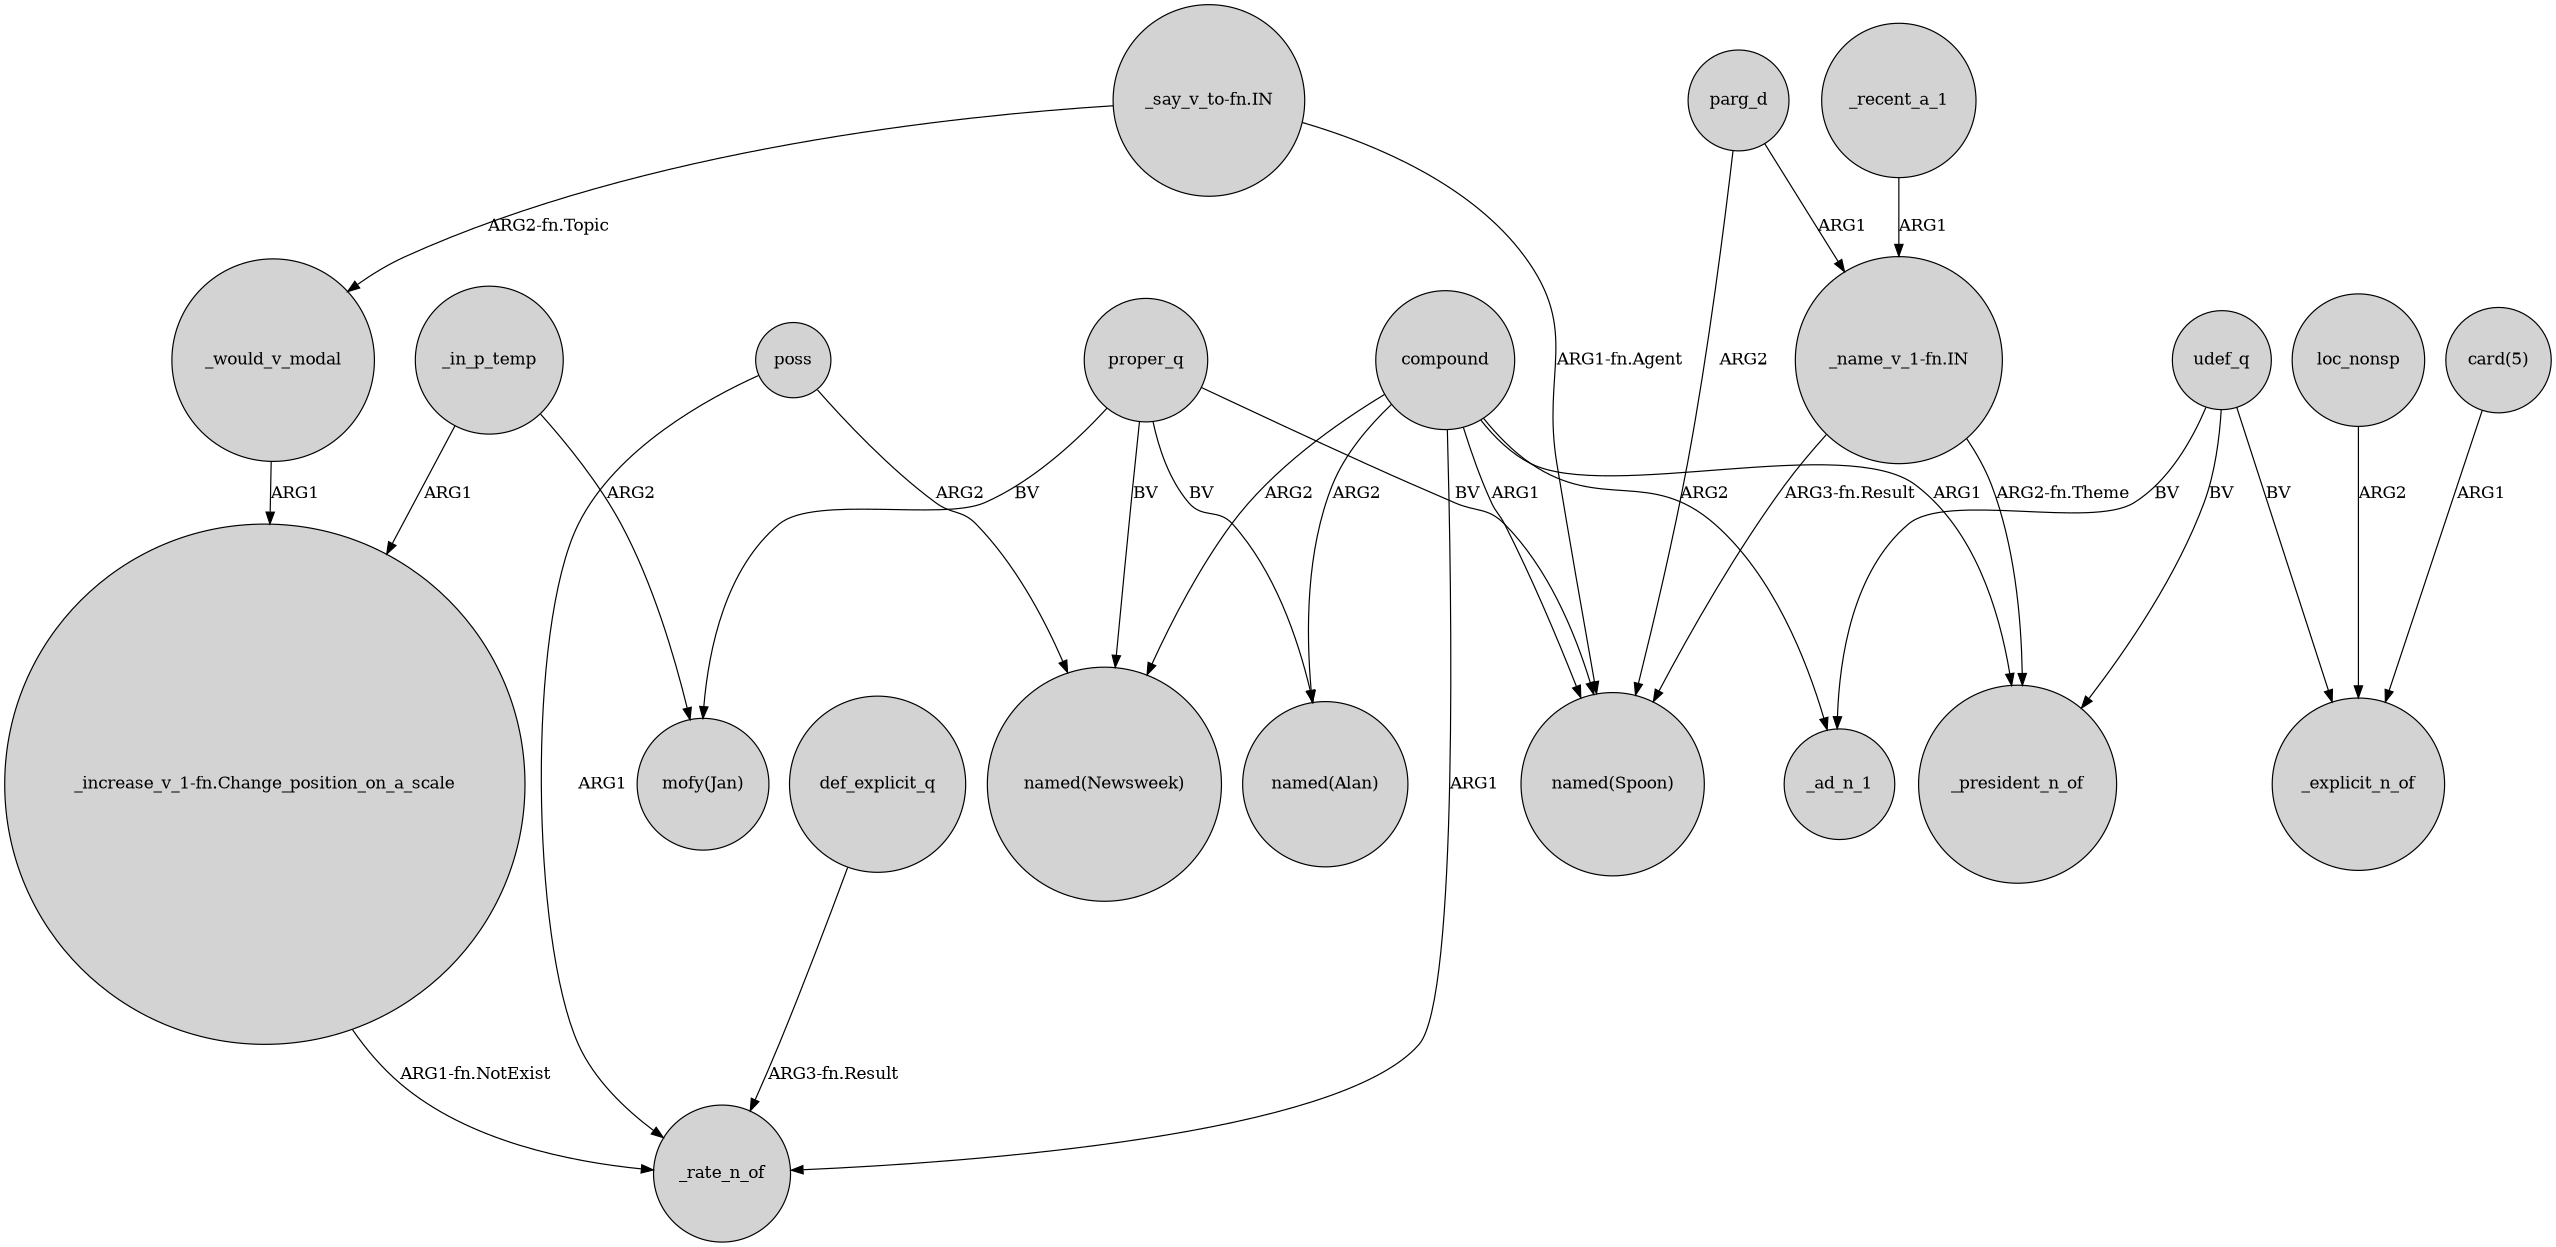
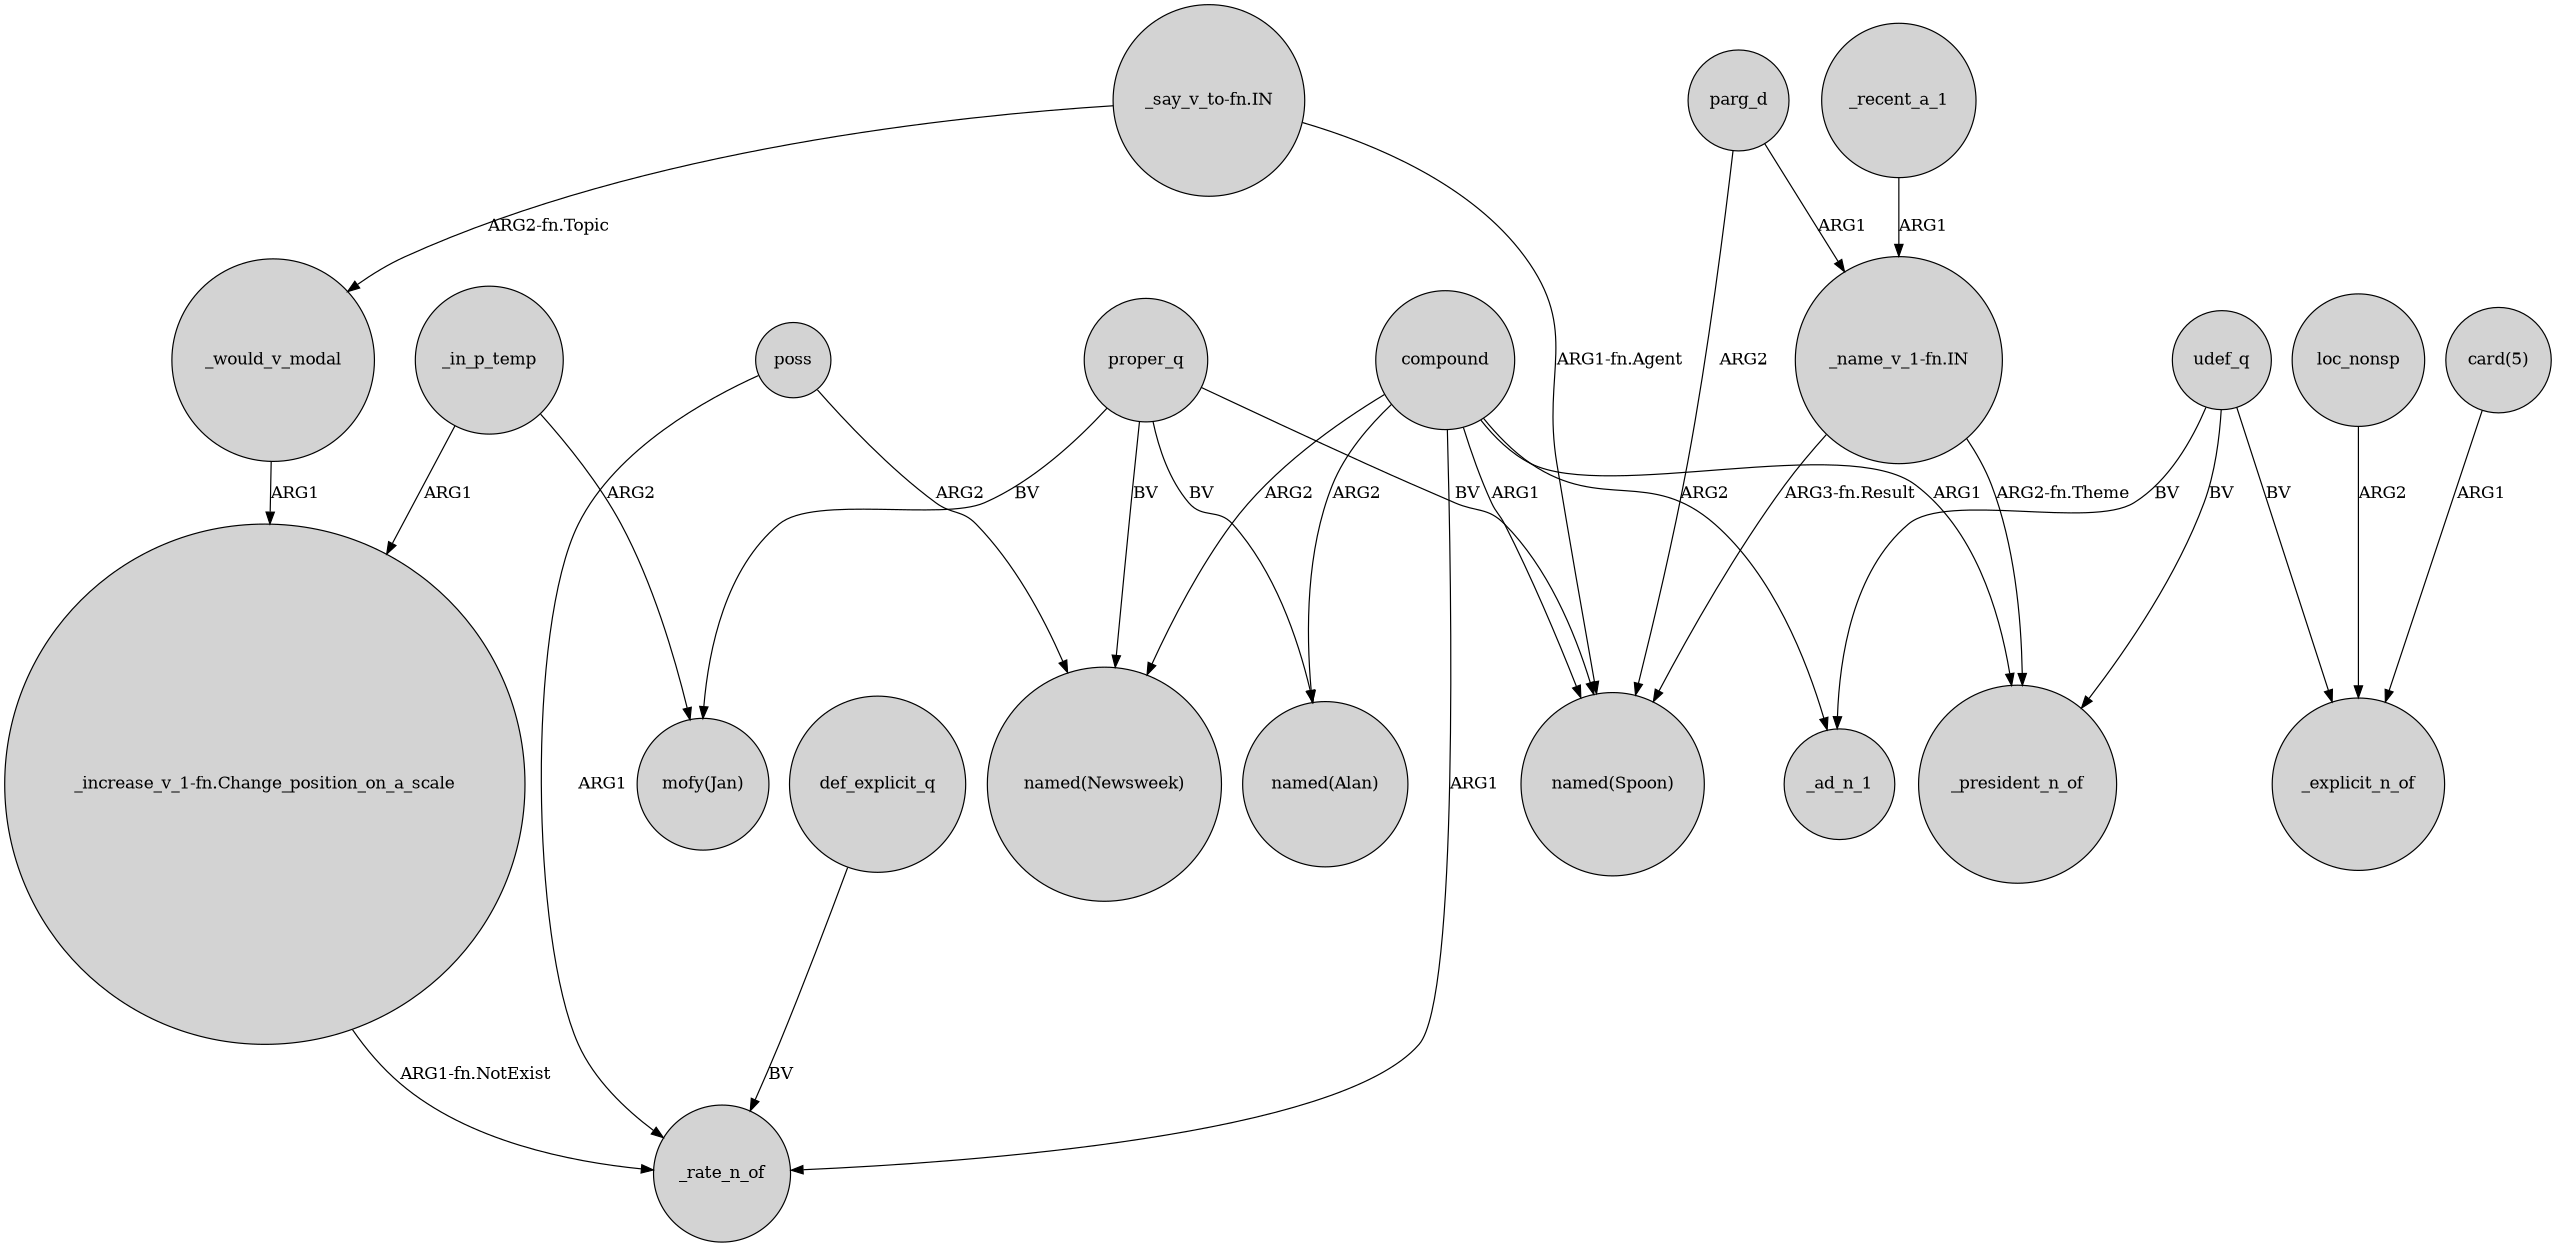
(834, 1075) -> (781, 1075)
